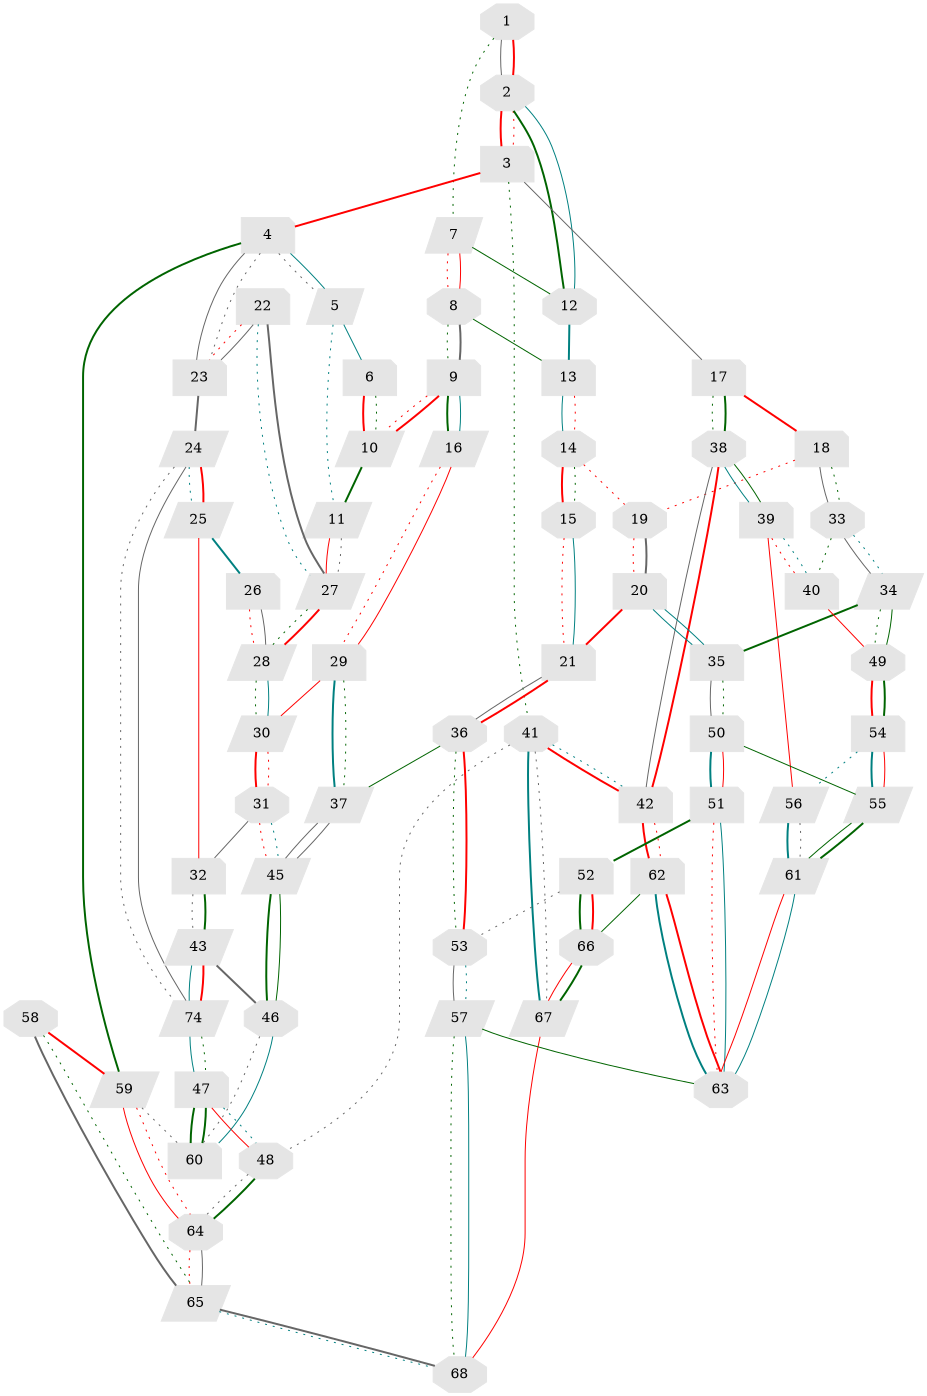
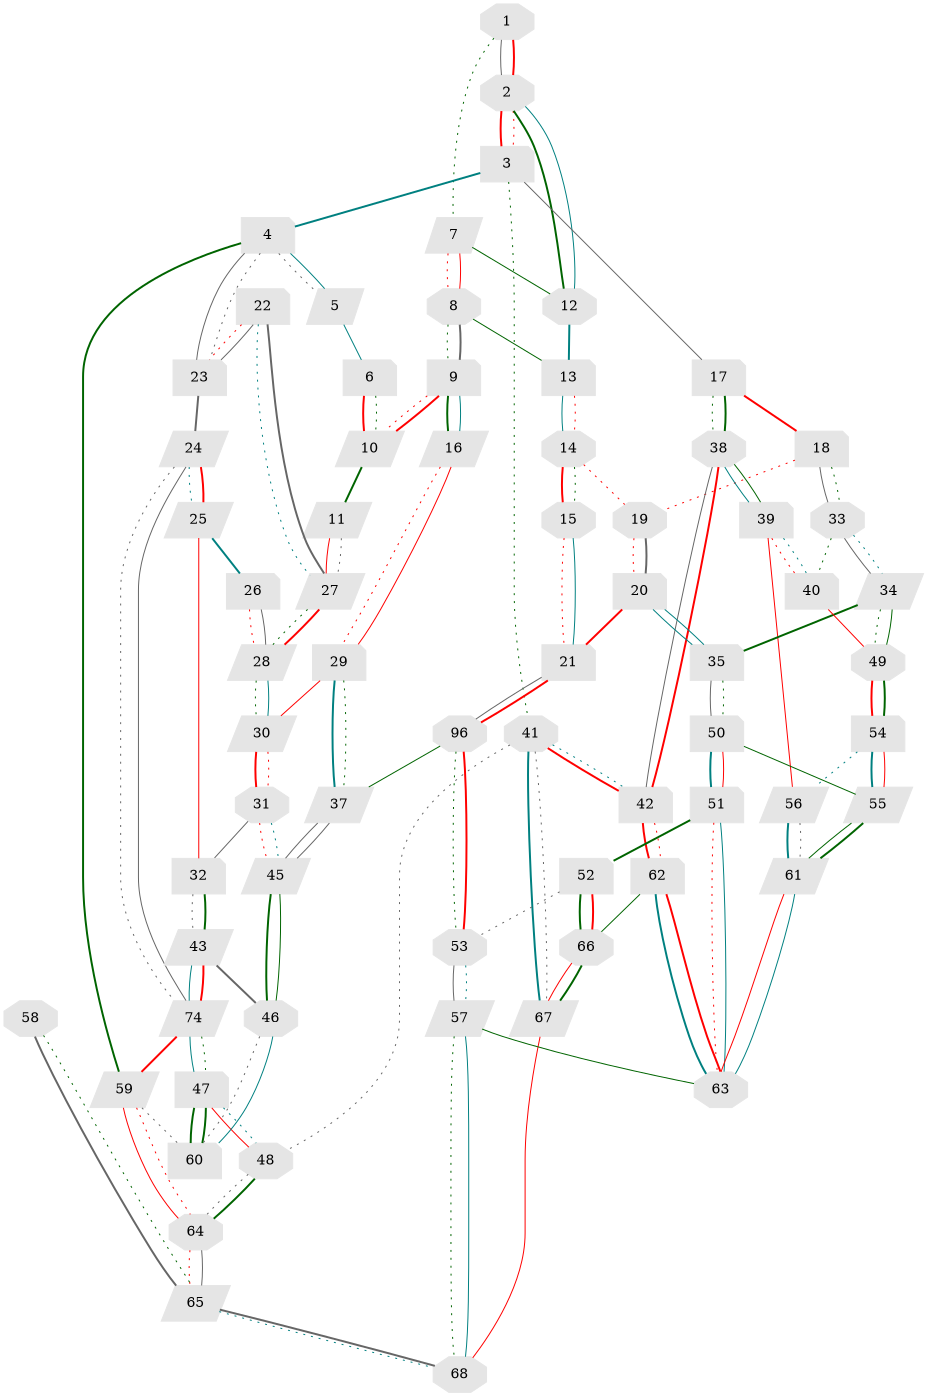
(388, 200) -> (388, 200)
(327, 414) -> none
(460, 734) -> (460, 734)
(76, 1053) -> (159, 1054)
